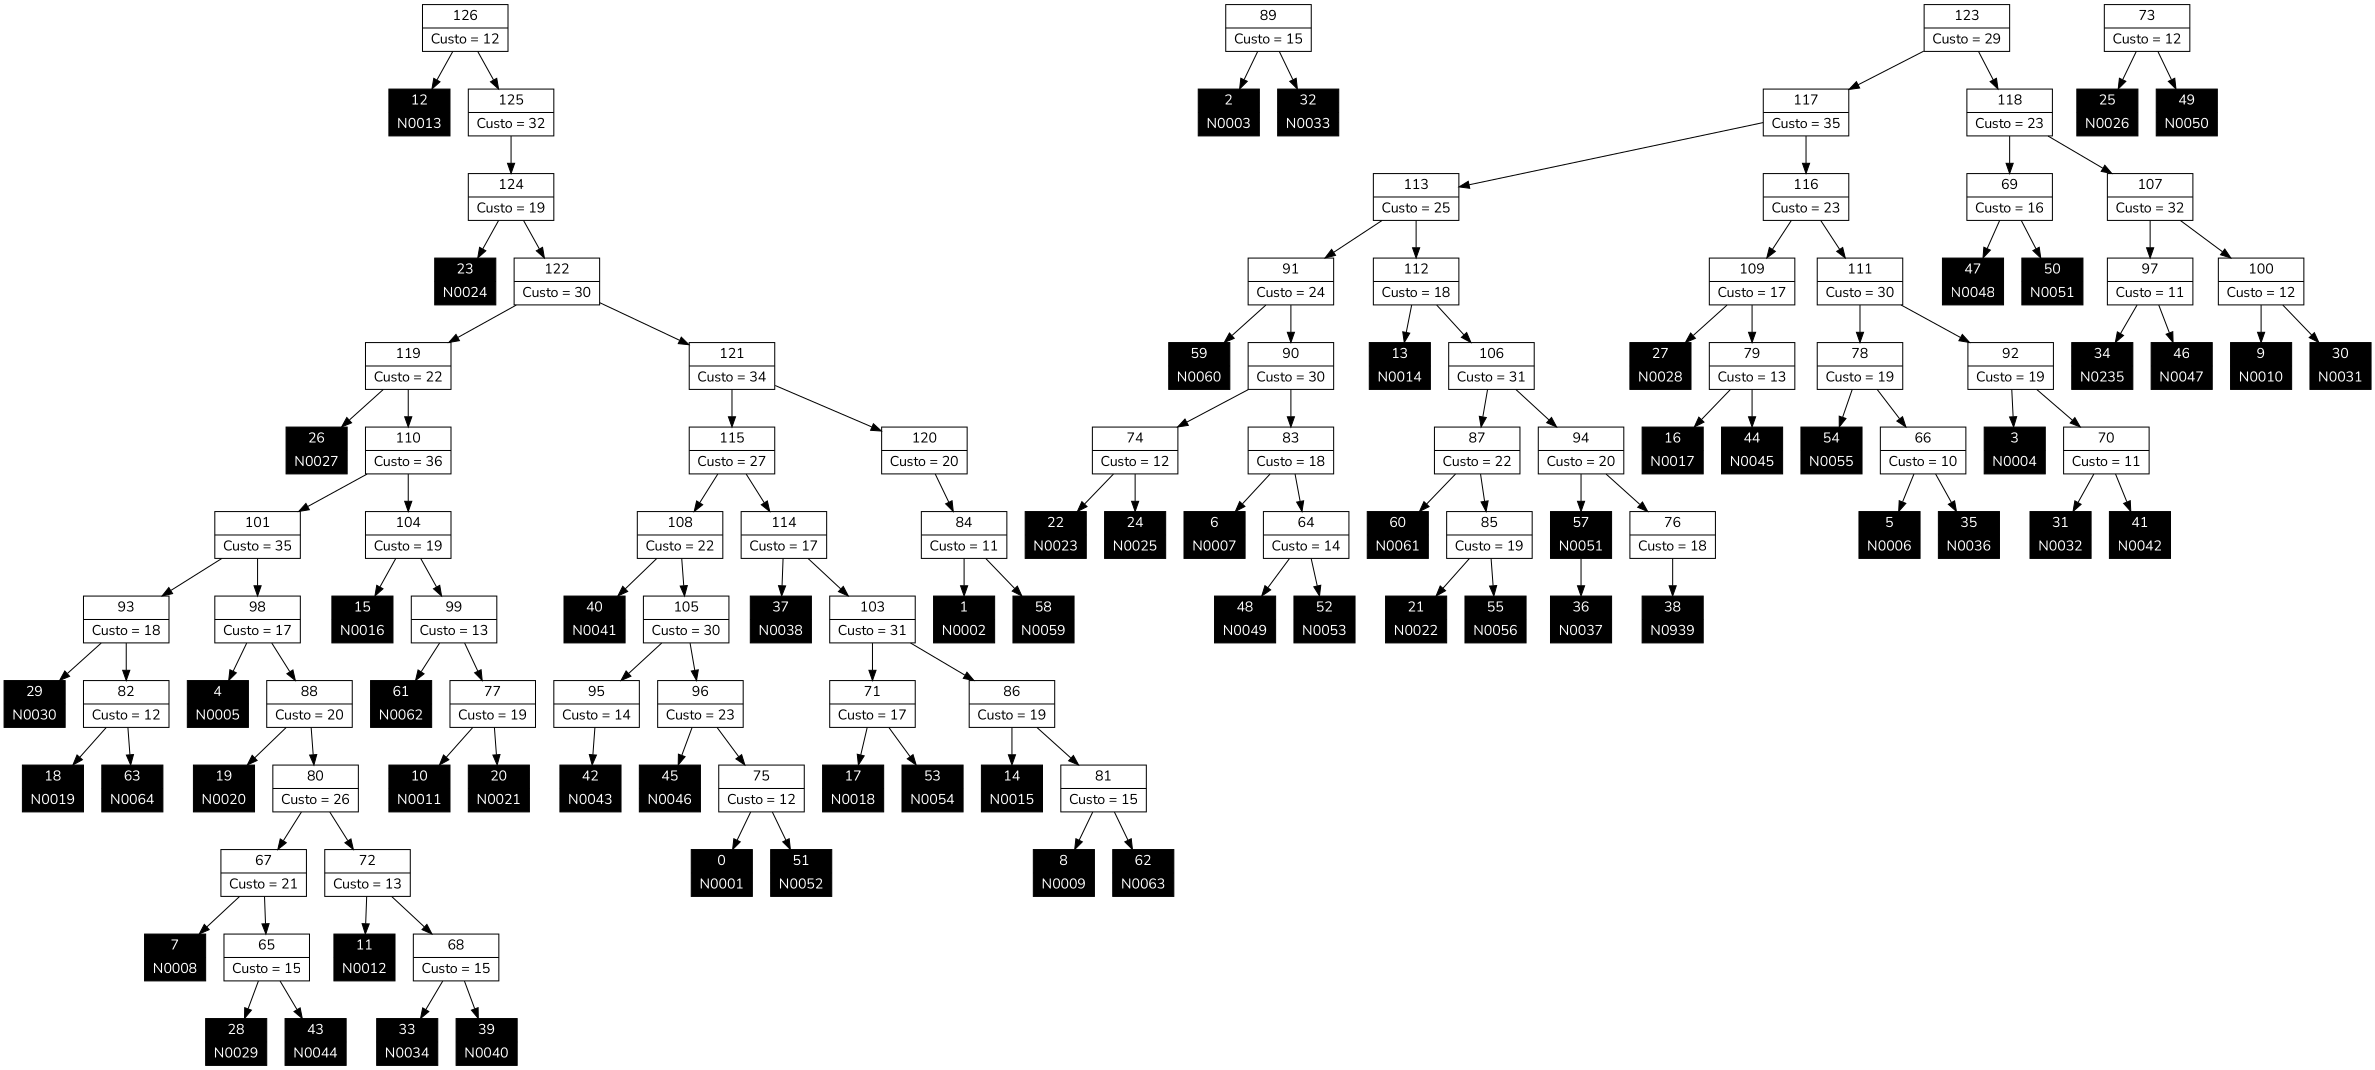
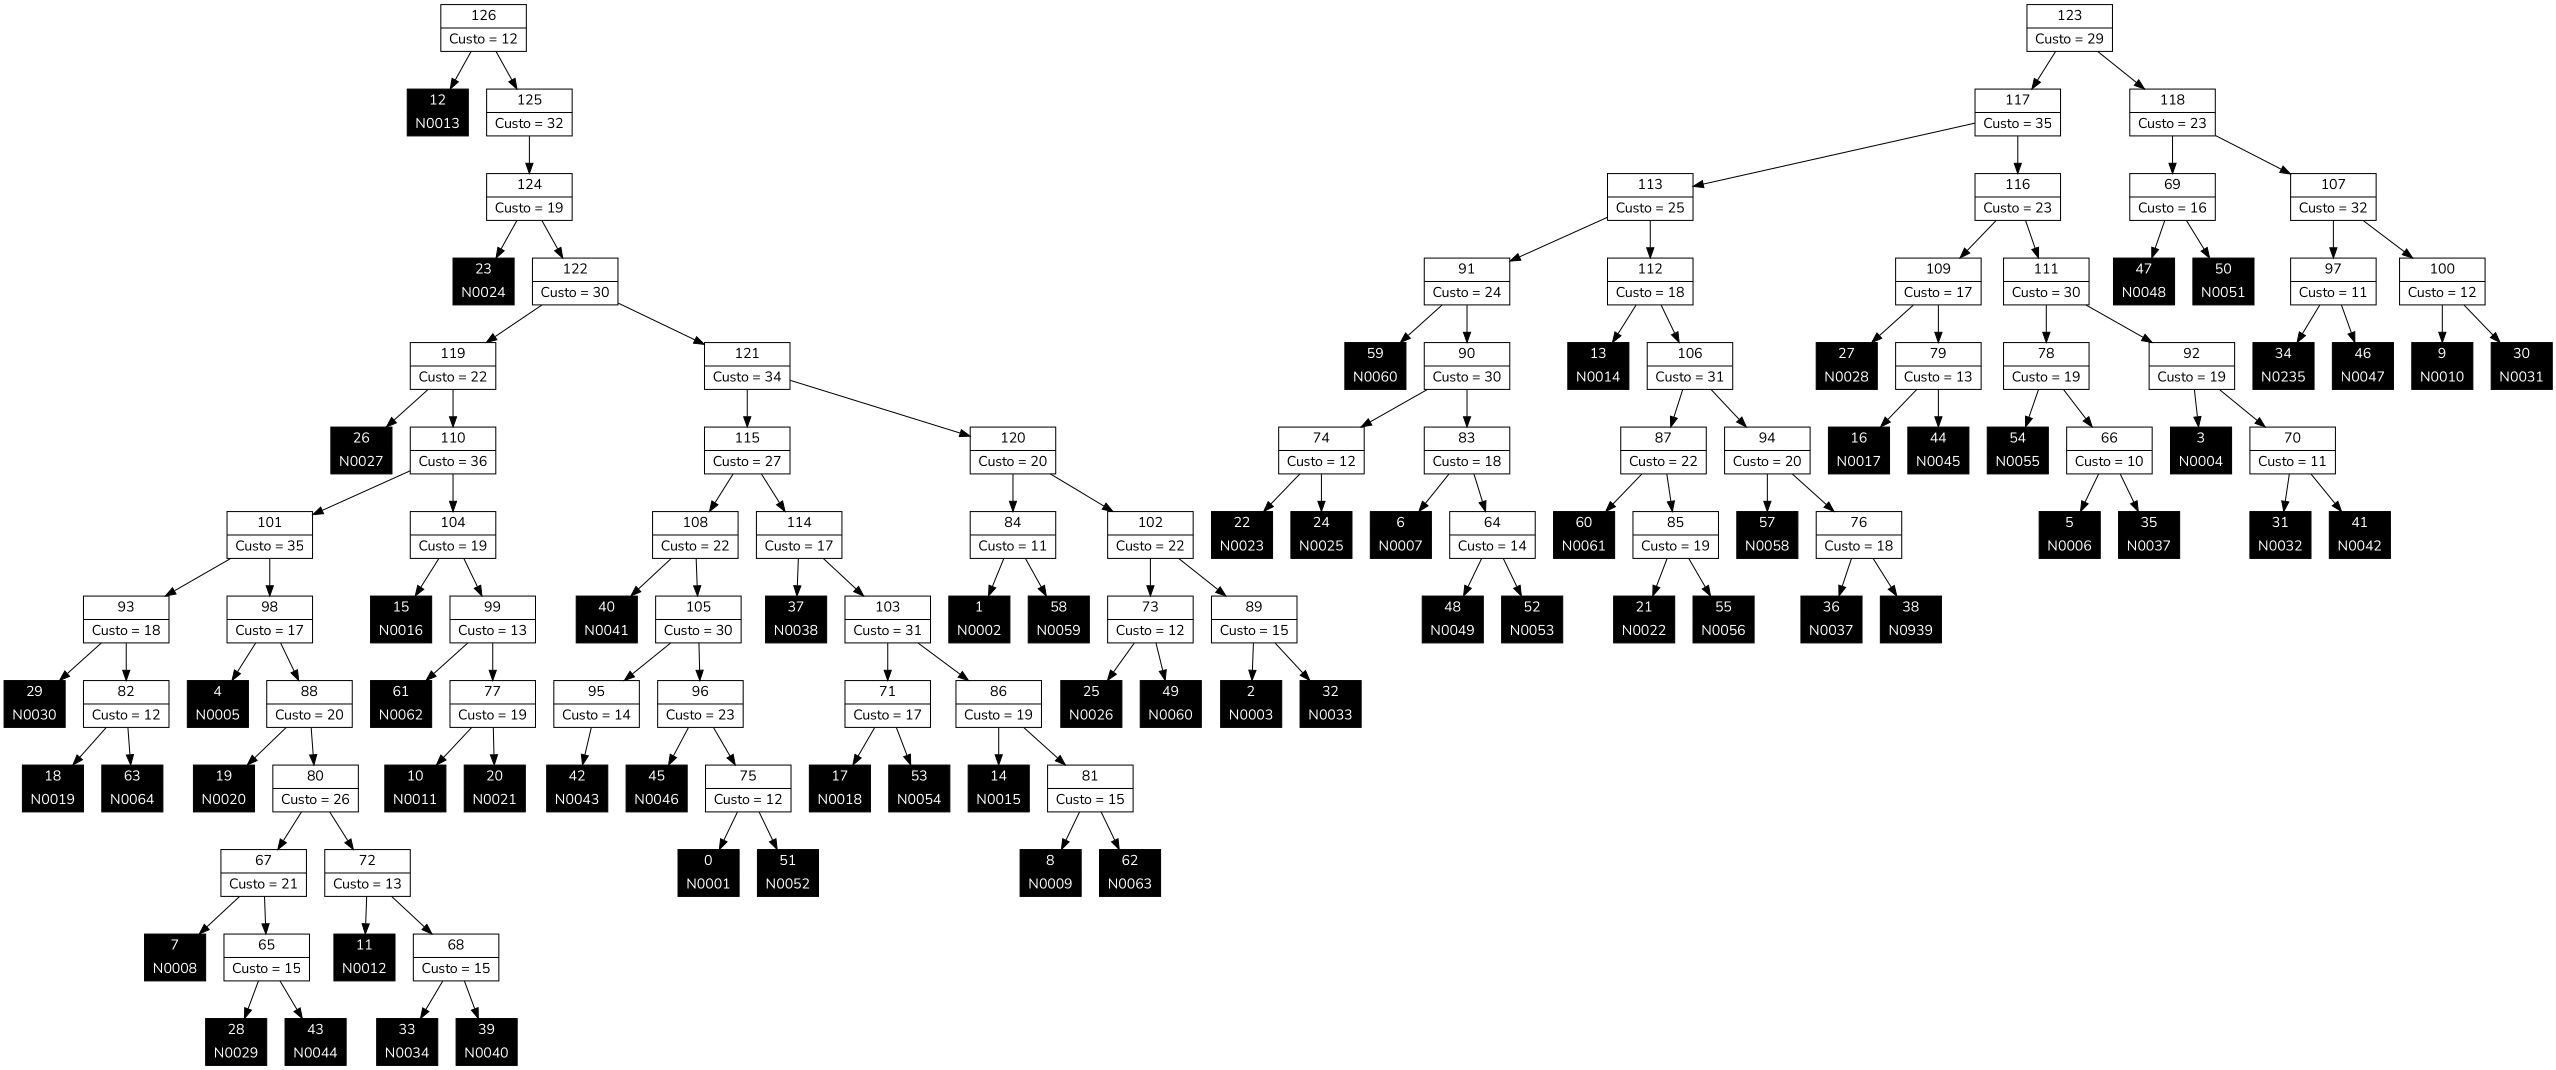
(2187, 124) -> (1171, 715)
none -> (1150, 535)
(1581, 546) -> (1767, 546)
(1969, 546) -> (2149, 546)
(1581, 572) -> (1847, 572)
